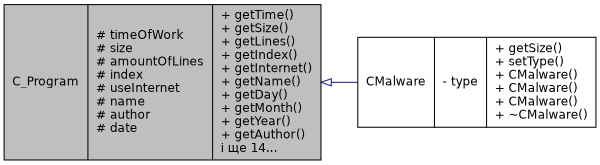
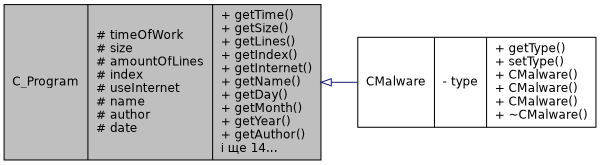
(529, 49) -> (531, 49)
